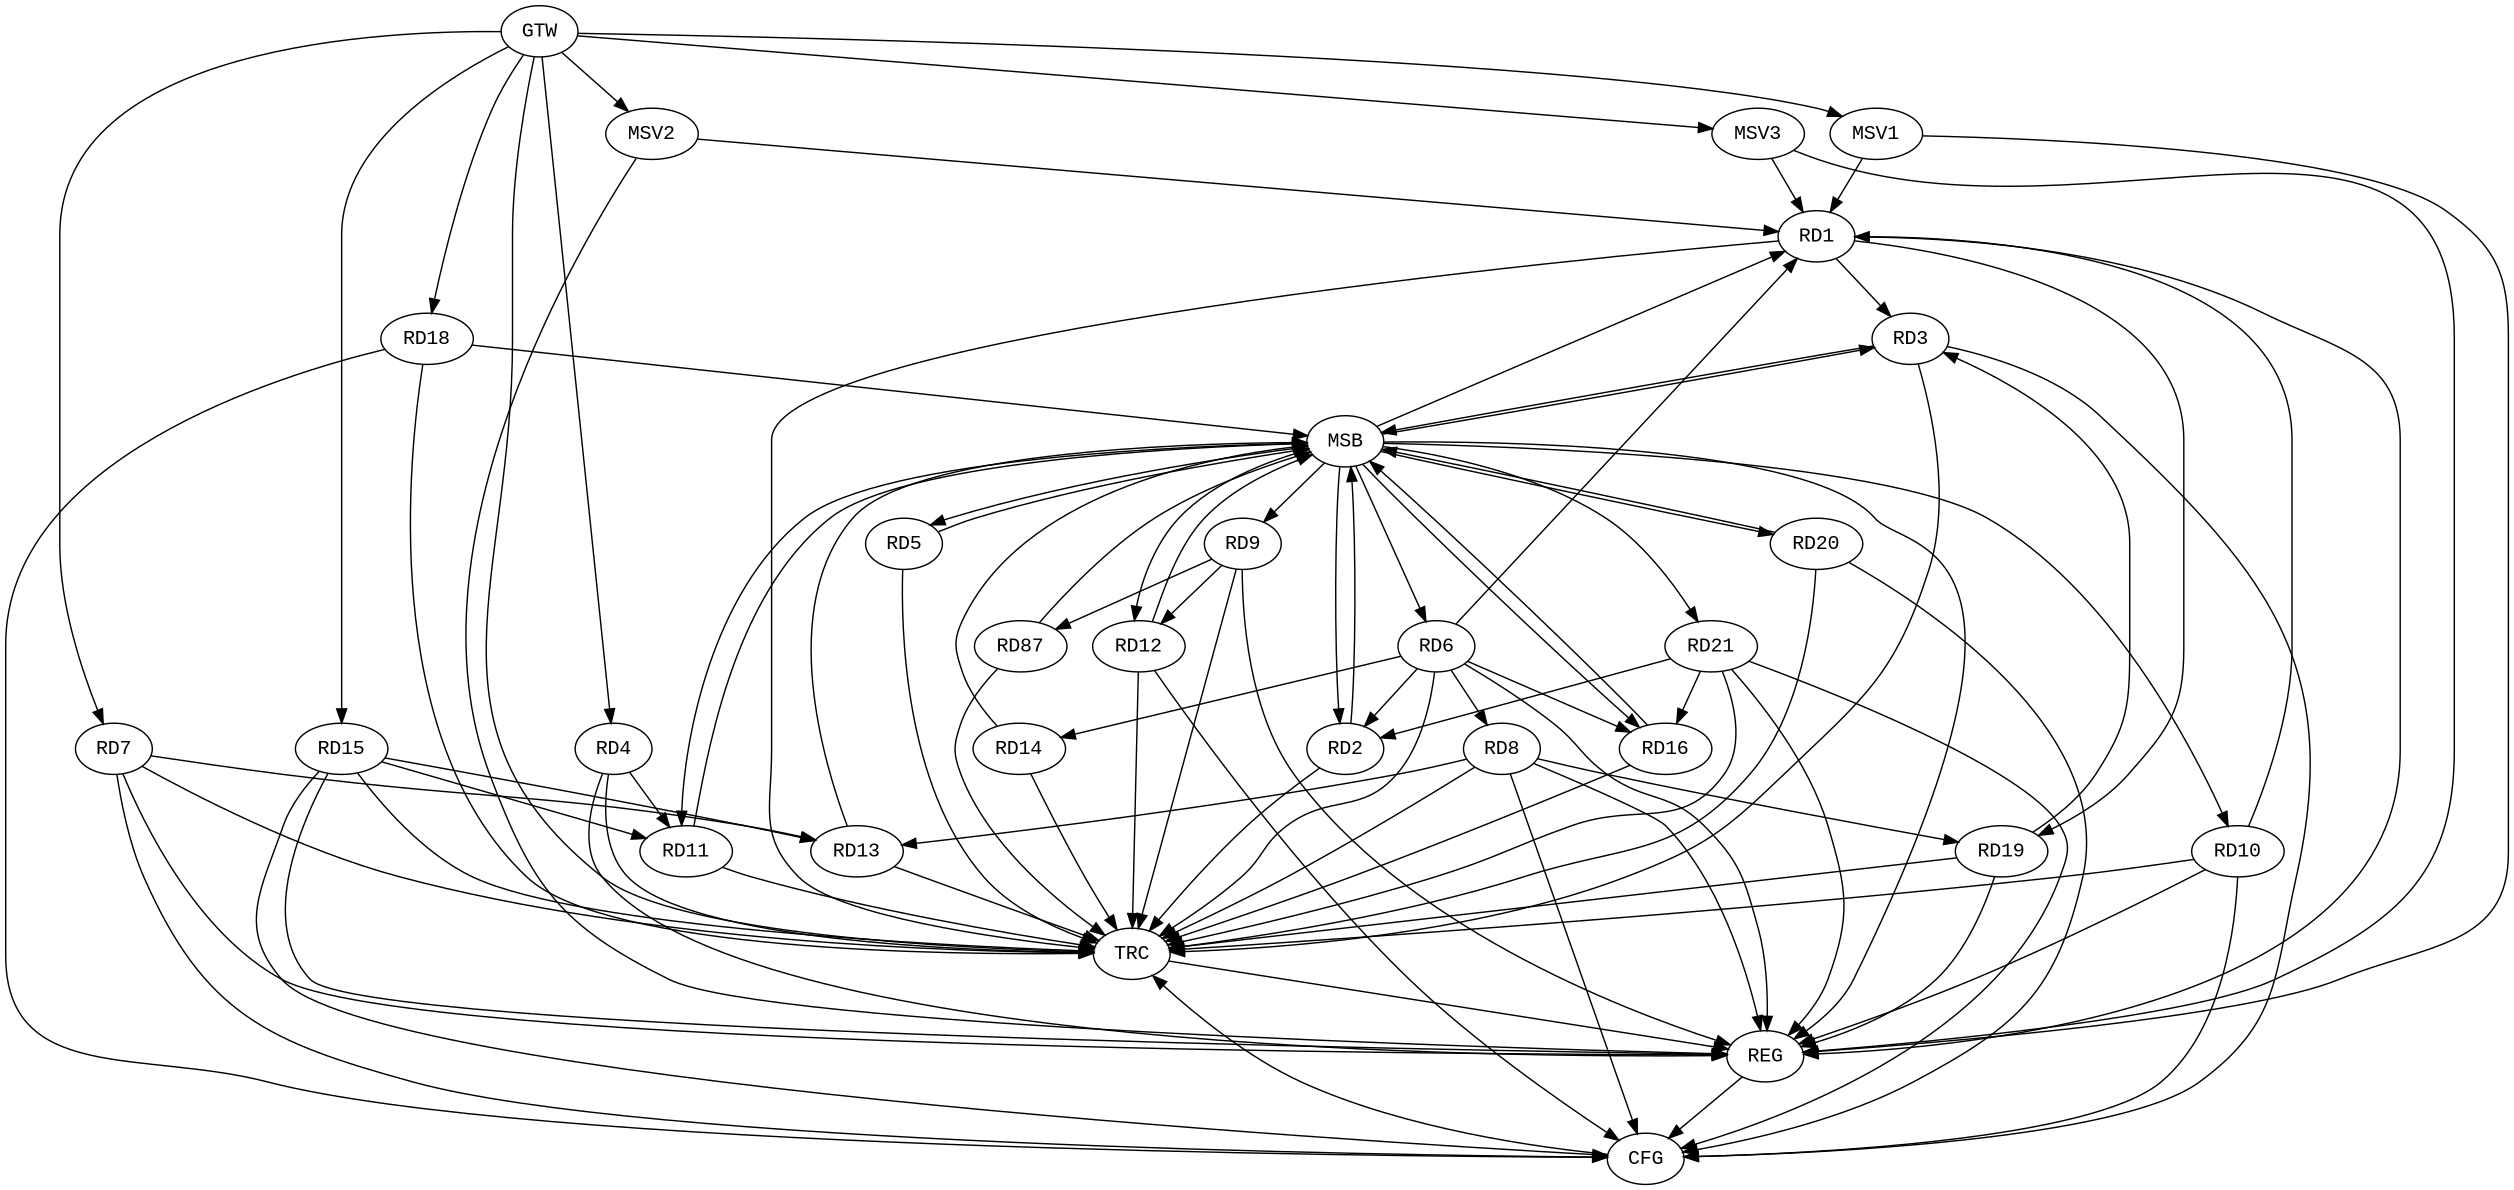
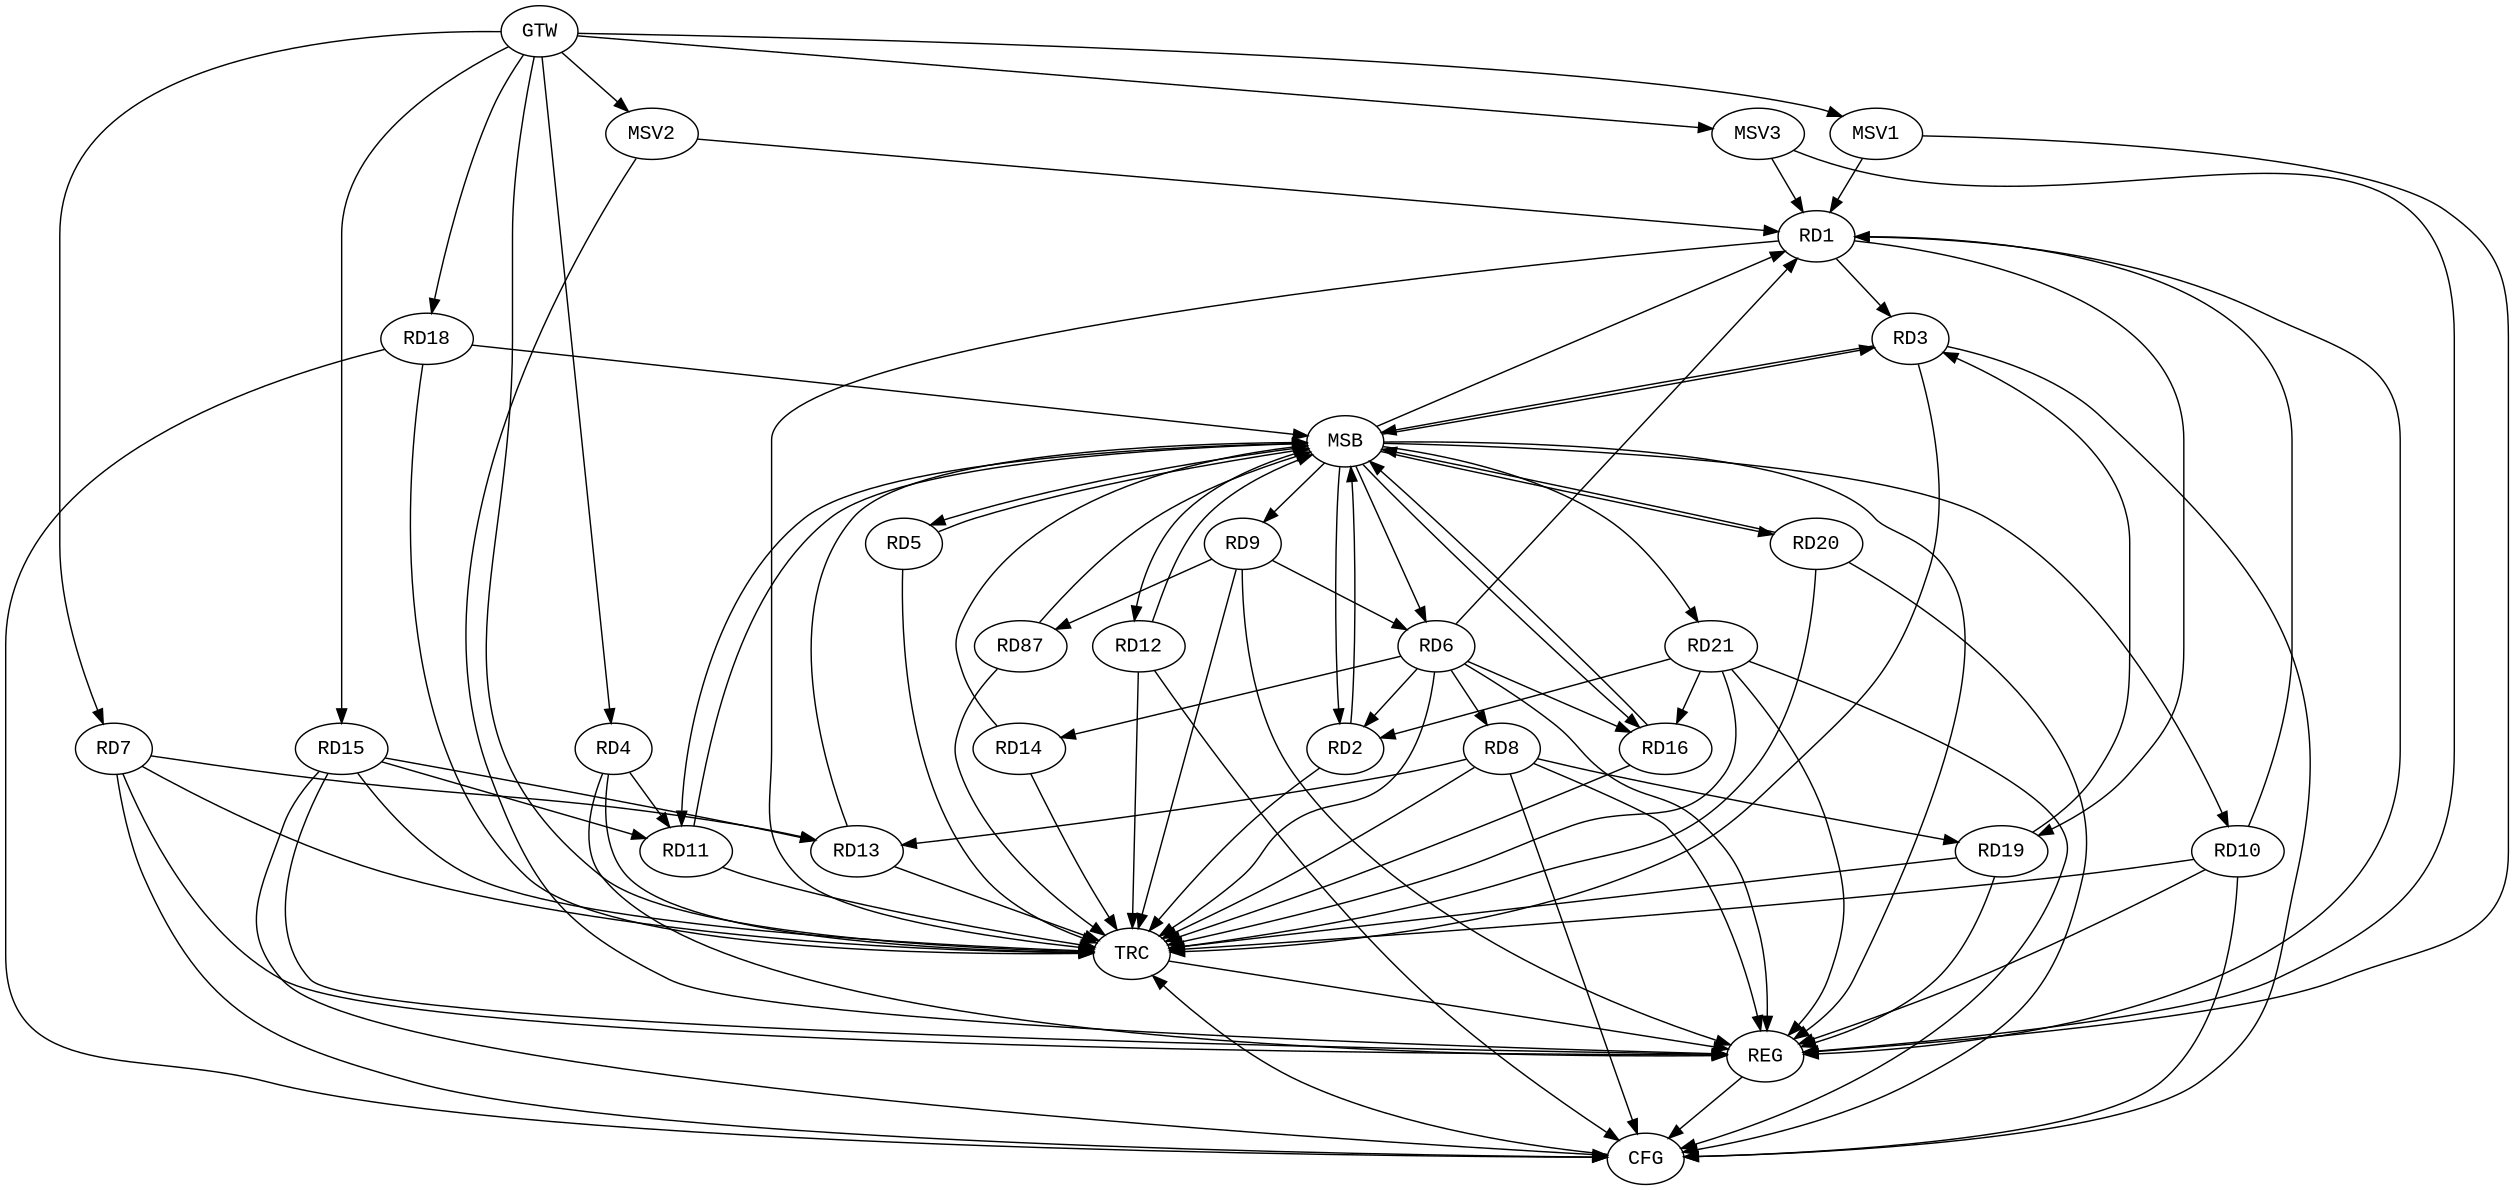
(1197, 590) -> (1327, 589)
